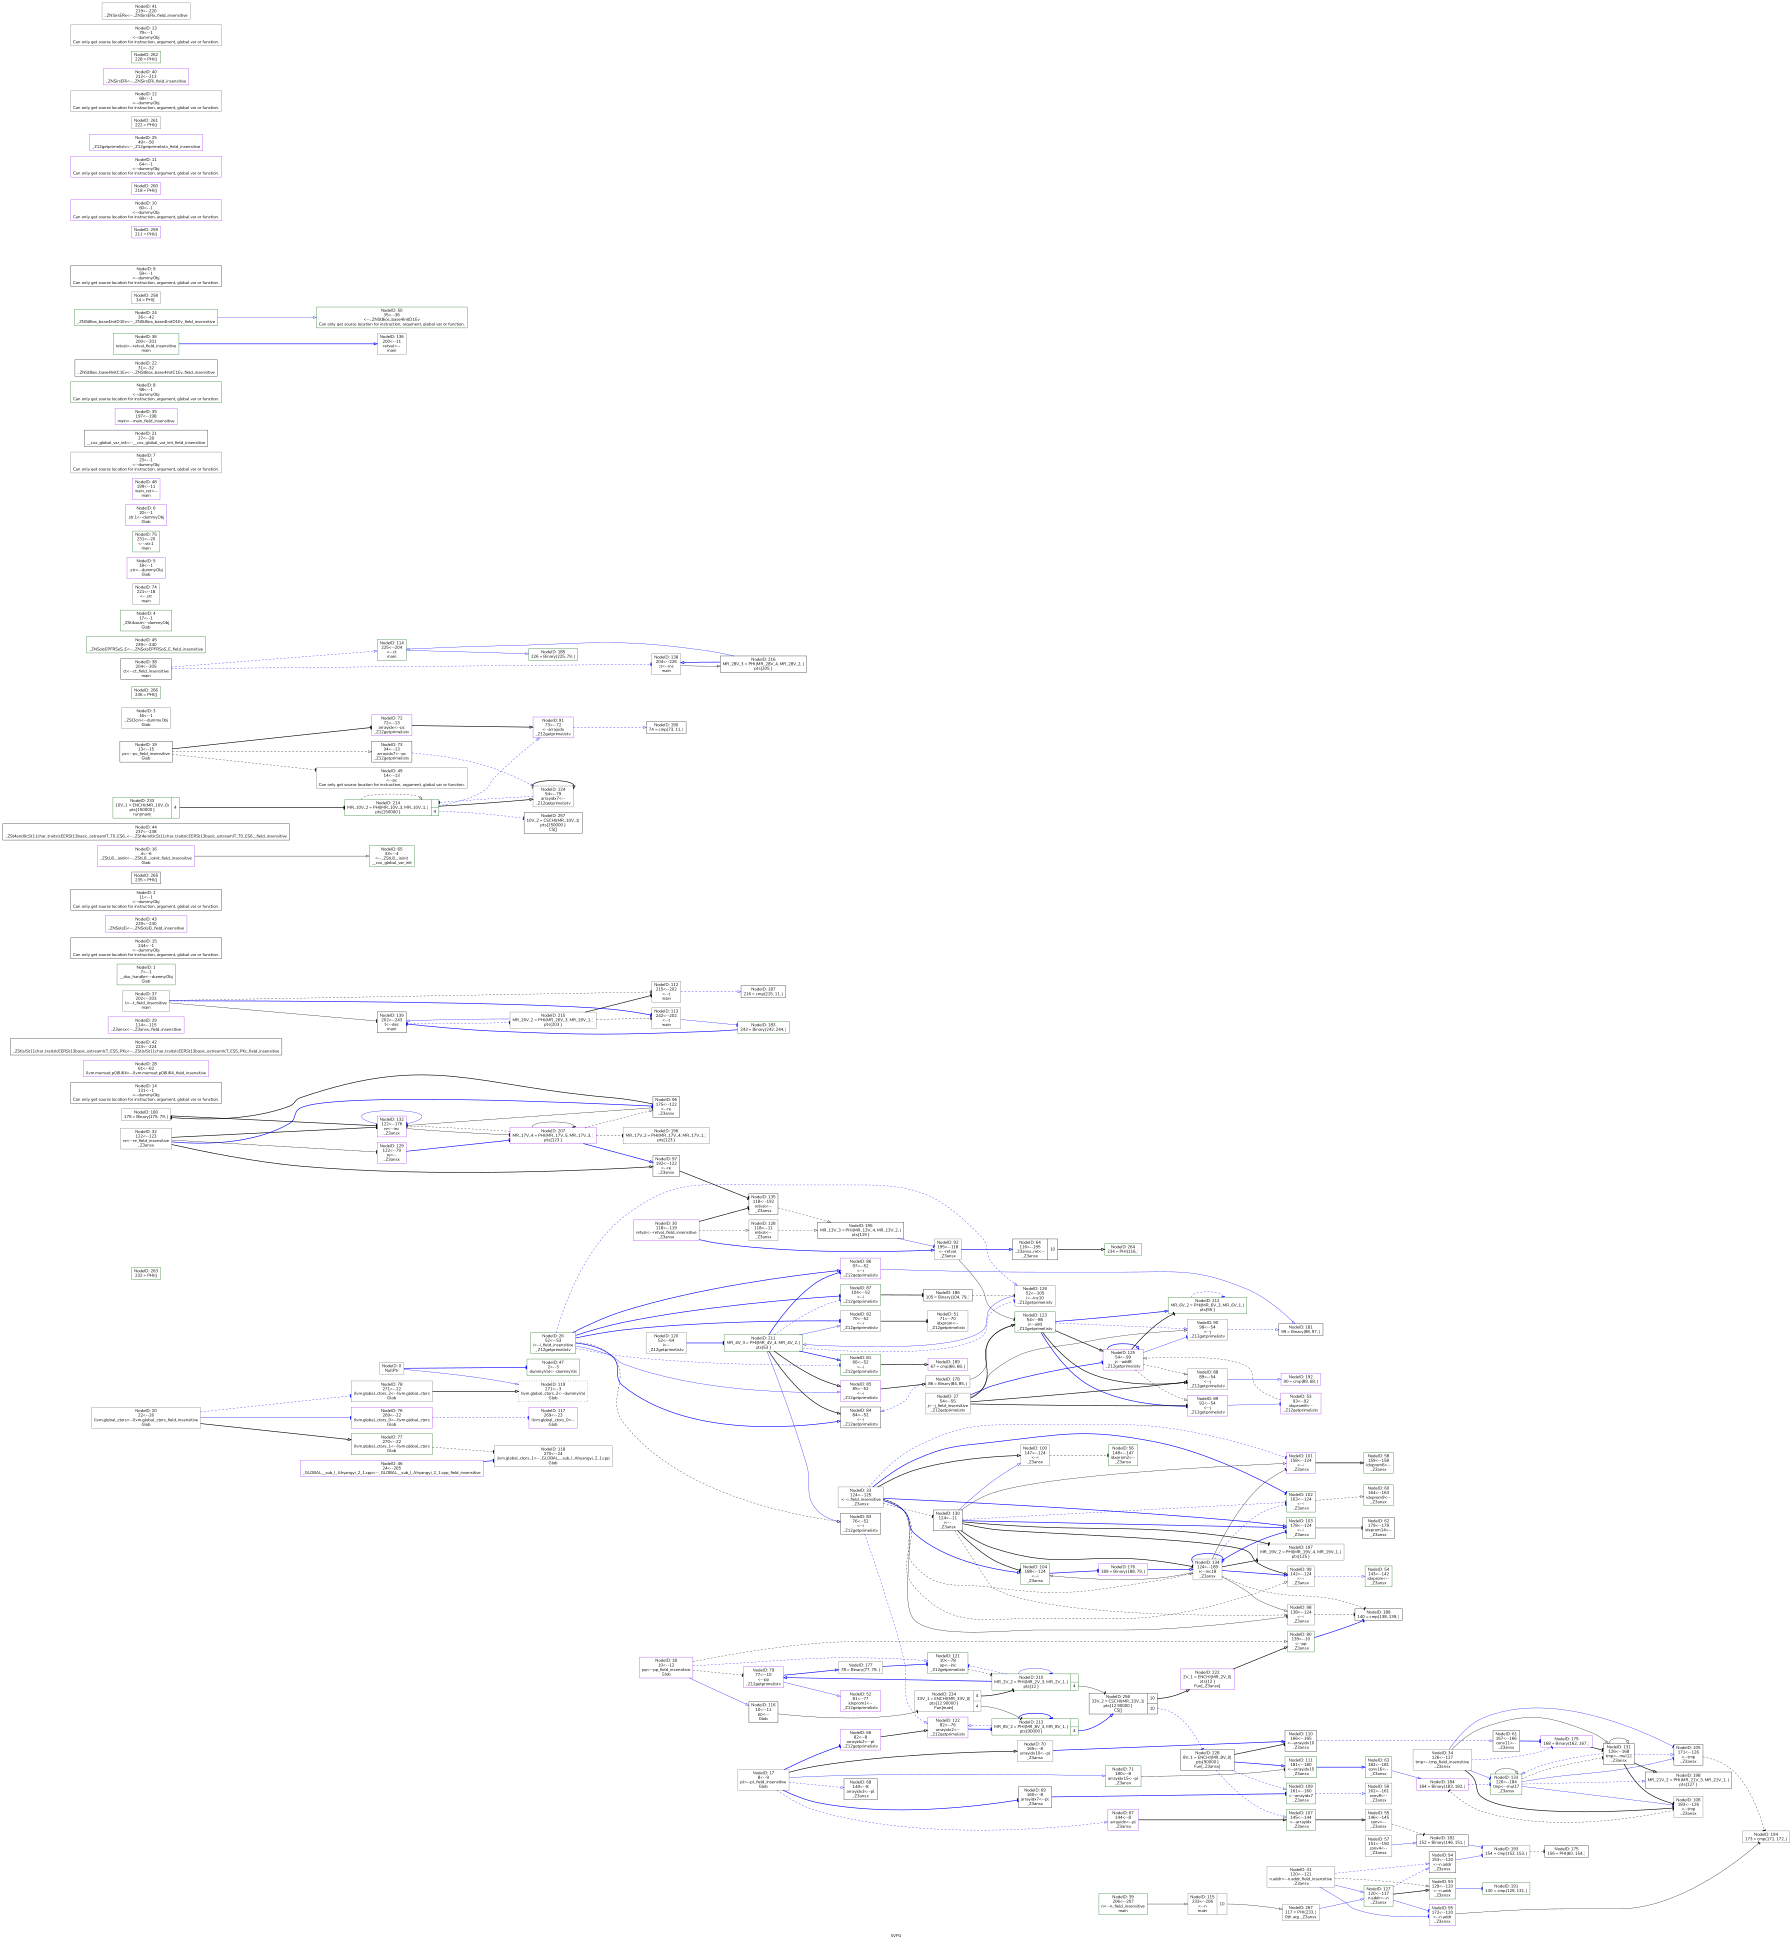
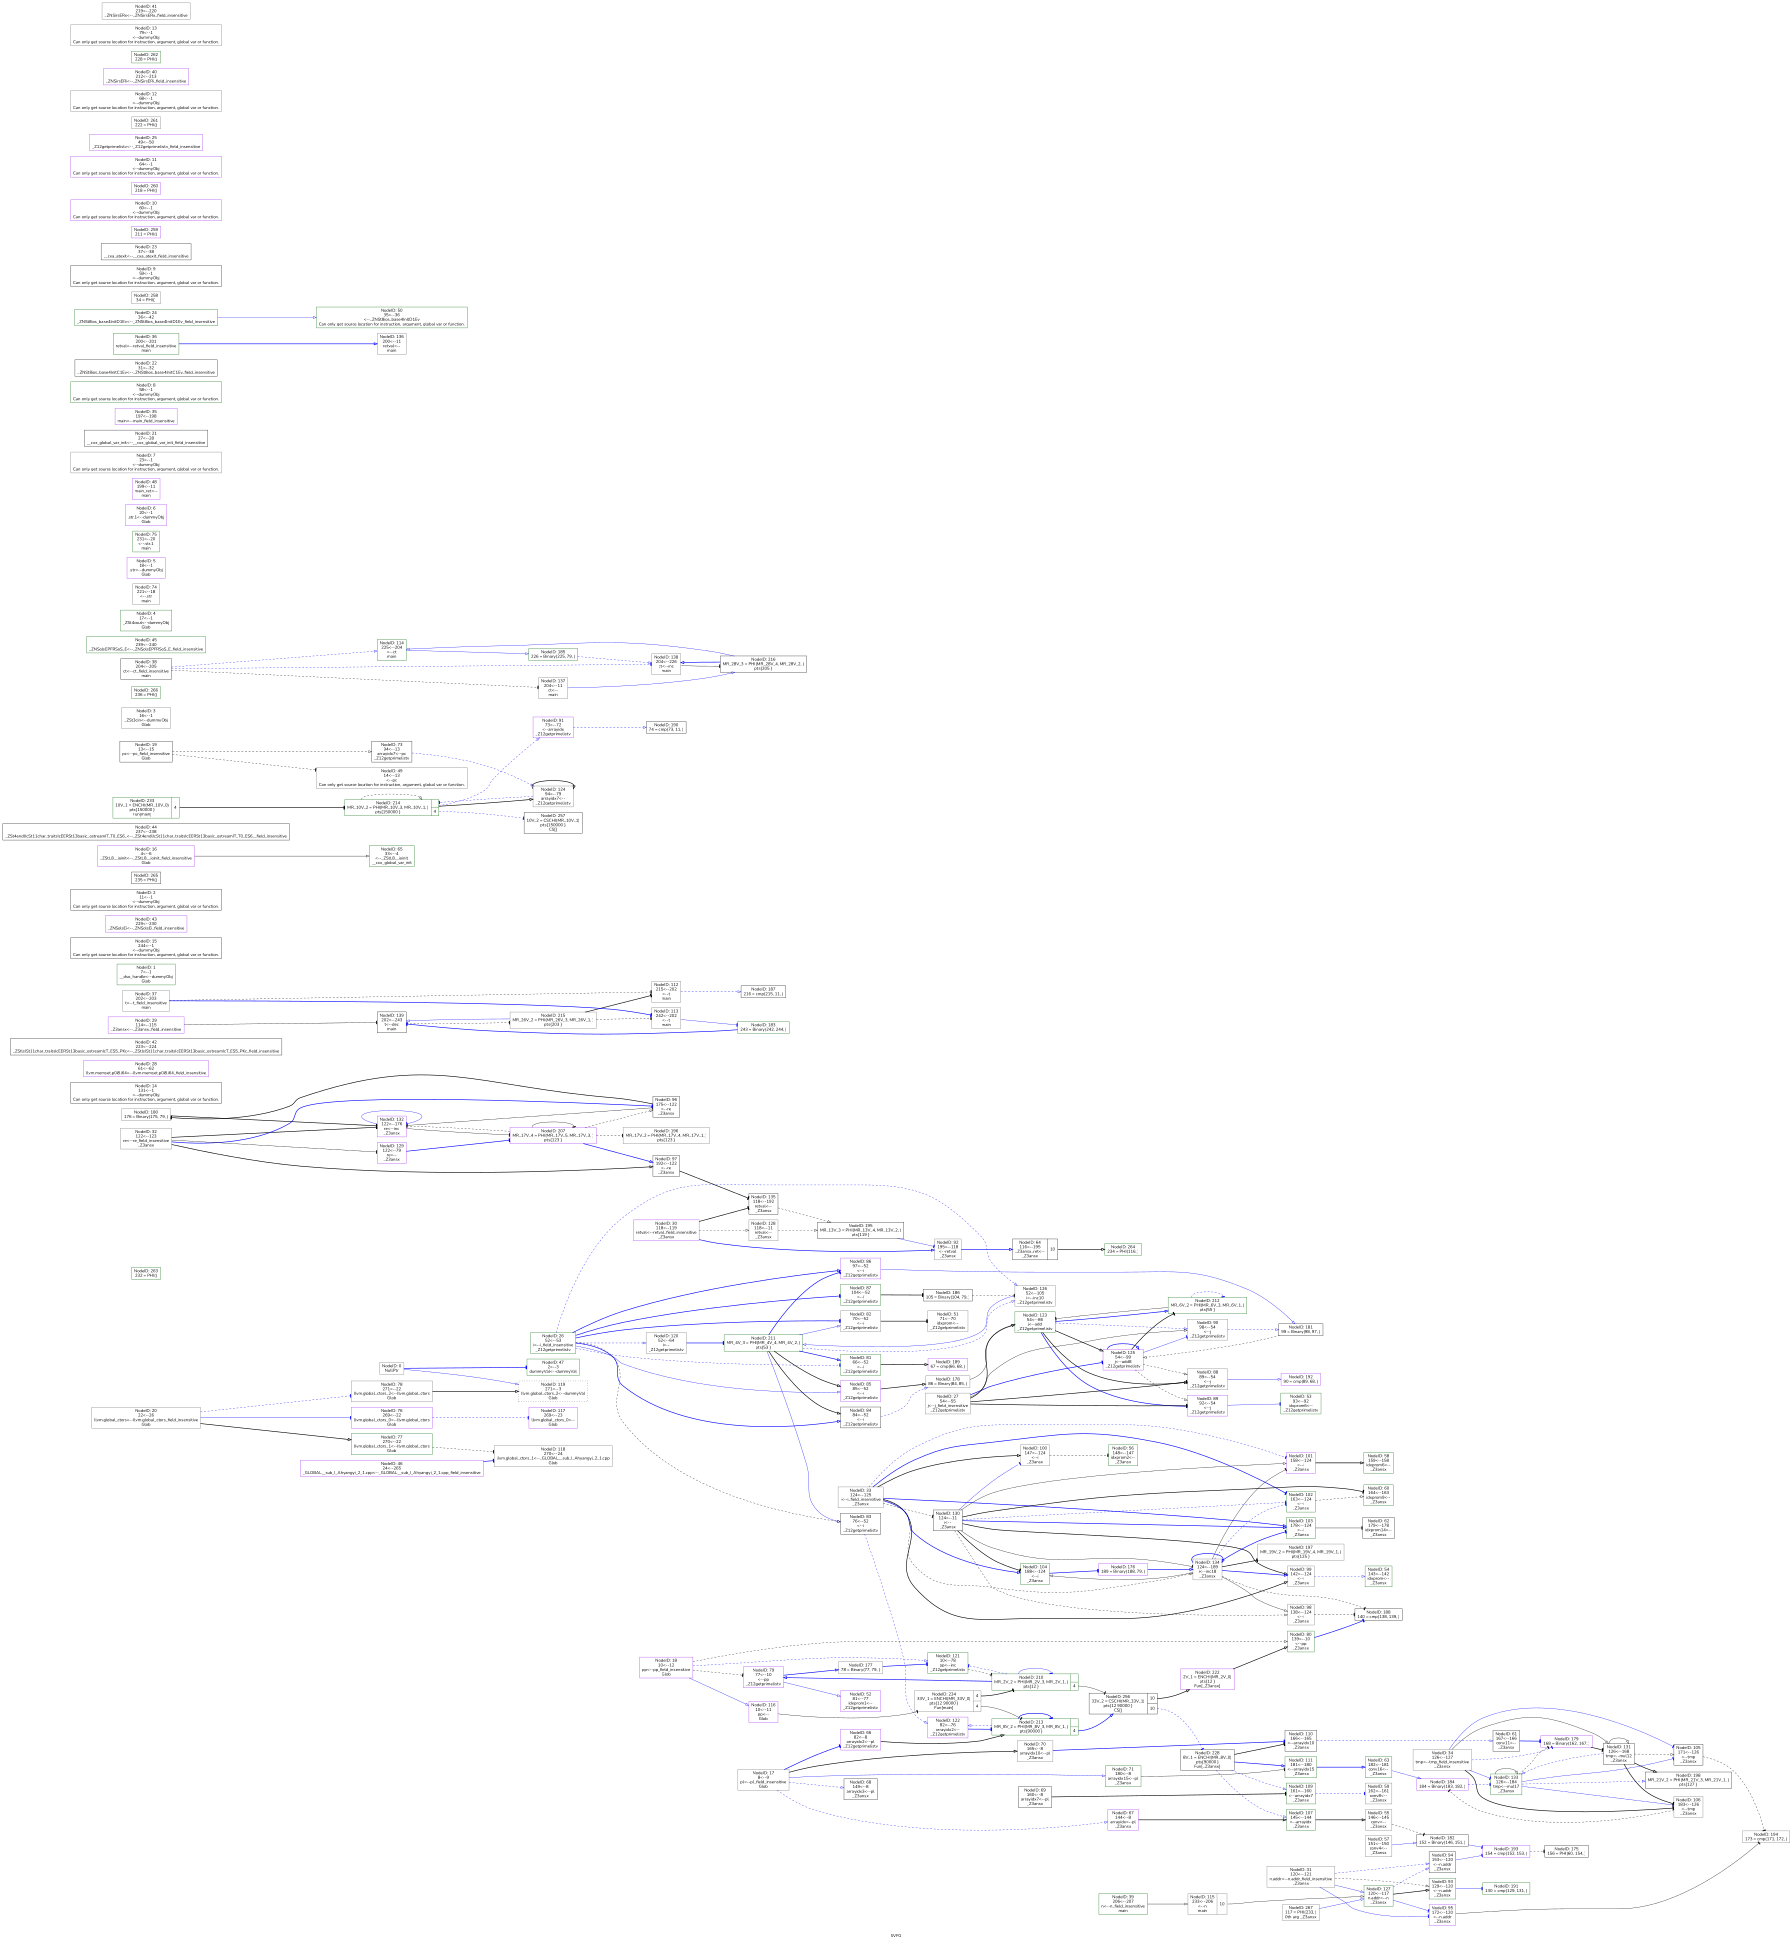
none -> (146, 252)
none -> (613, 660)
(700, 666) -> (700, 666)
none -> (553, 688)
(392, 725) -> none
(272, 1012) -> (280, 1024)
(457, 1023) -> (457, 1023)
(984, 1293) -> (1112, 1313)
(805, 1315) -> none
none -> (609, 1343)
(918, 1351) -> (918, 1351)
(1223, 1360) -> (1213, 1349)
(907, 1399) -> (905, 1406)
(1301, 1404) -> (1301, 1404)
(987, 1486) -> (987, 1486)
(1116, 1529) -> (1162, 1493)
(1074, 1560) -> (1074, 1560)
(1045, 1618) -> (1045, 1618)
(1032, 1630) -> none
(763, 1712) -> (763, 1712)
(903, 1734) -> (941, 1743)
(1168, 1746) -> (1168, 1746)
(1653, 1754) -> (1653, 1754)
(1561, 1766) -> (1533, 1761)
(1339, 1794) -> (1339, 1794)
(1168, 1795) -> (1168, 1795)
(899, 1810) -> none
(1506, 1851) -> (1506, 1851)
(1254, 1905) -> (1294, 1900)
